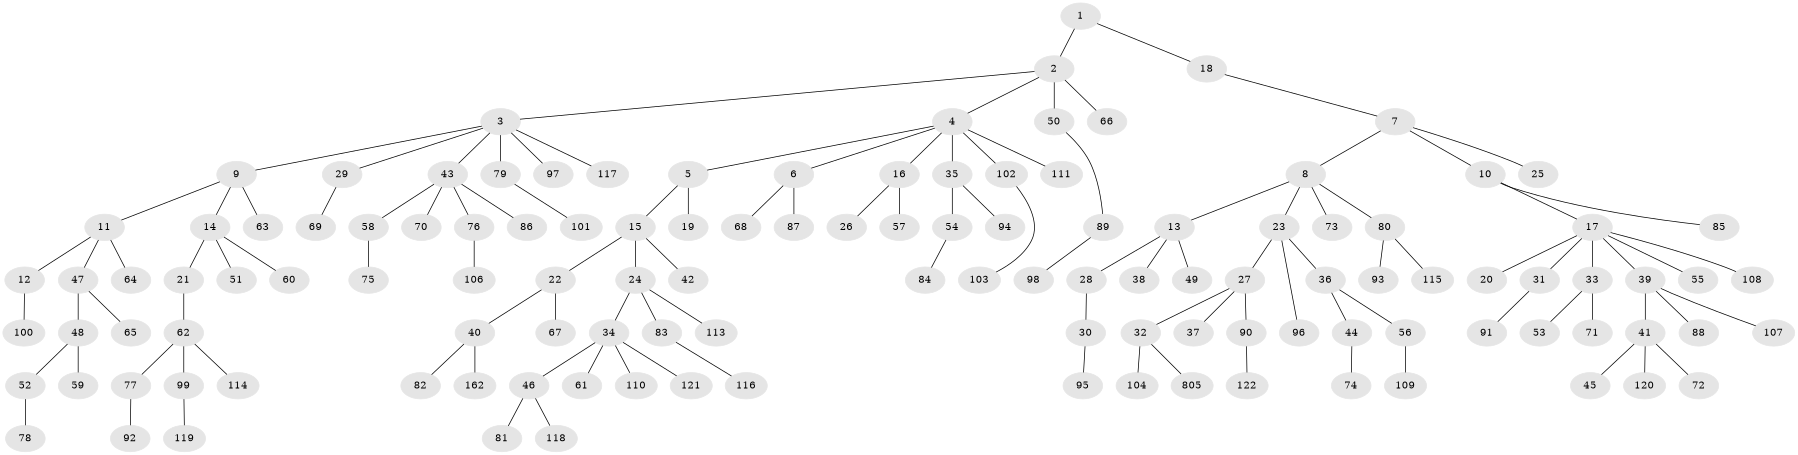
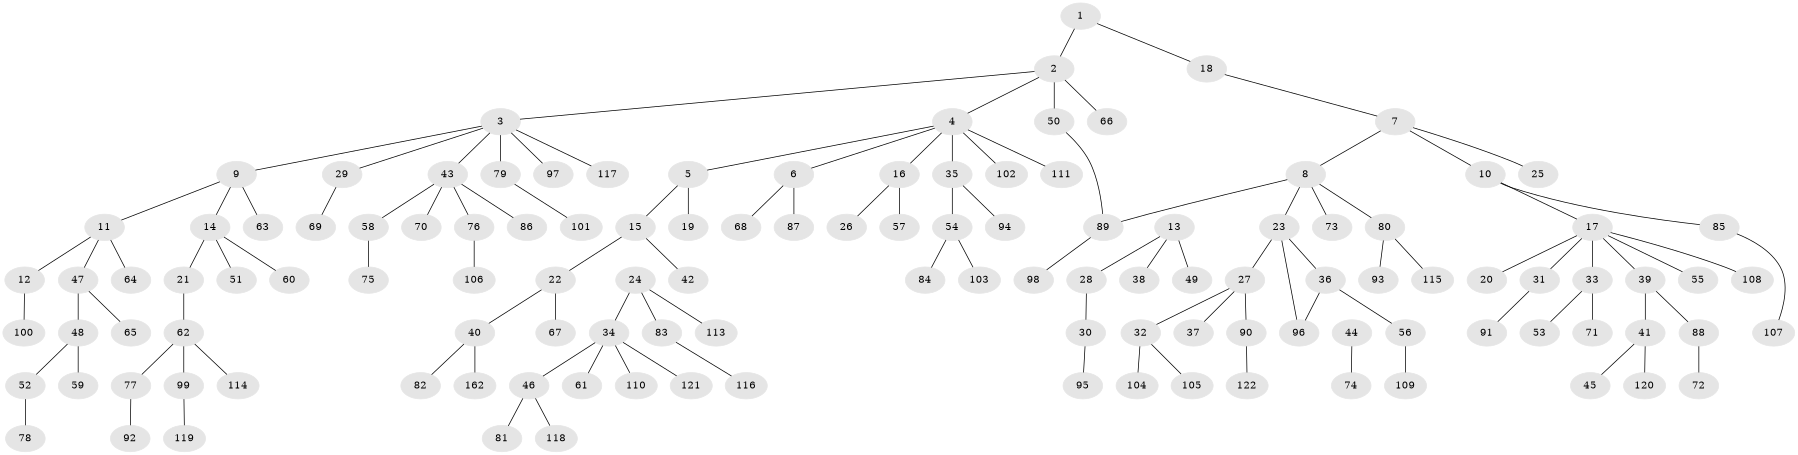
(1240, 201) -> (1204, 200)
(1033, 235) -> (966, 254)
(636, 254) -> none
(1339, 307) -> (1312, 307)
(1708, 308) -> (1780, 267)
(1672, 359) -> (1699, 359)
(1192, 386) -> (1192, 386)
